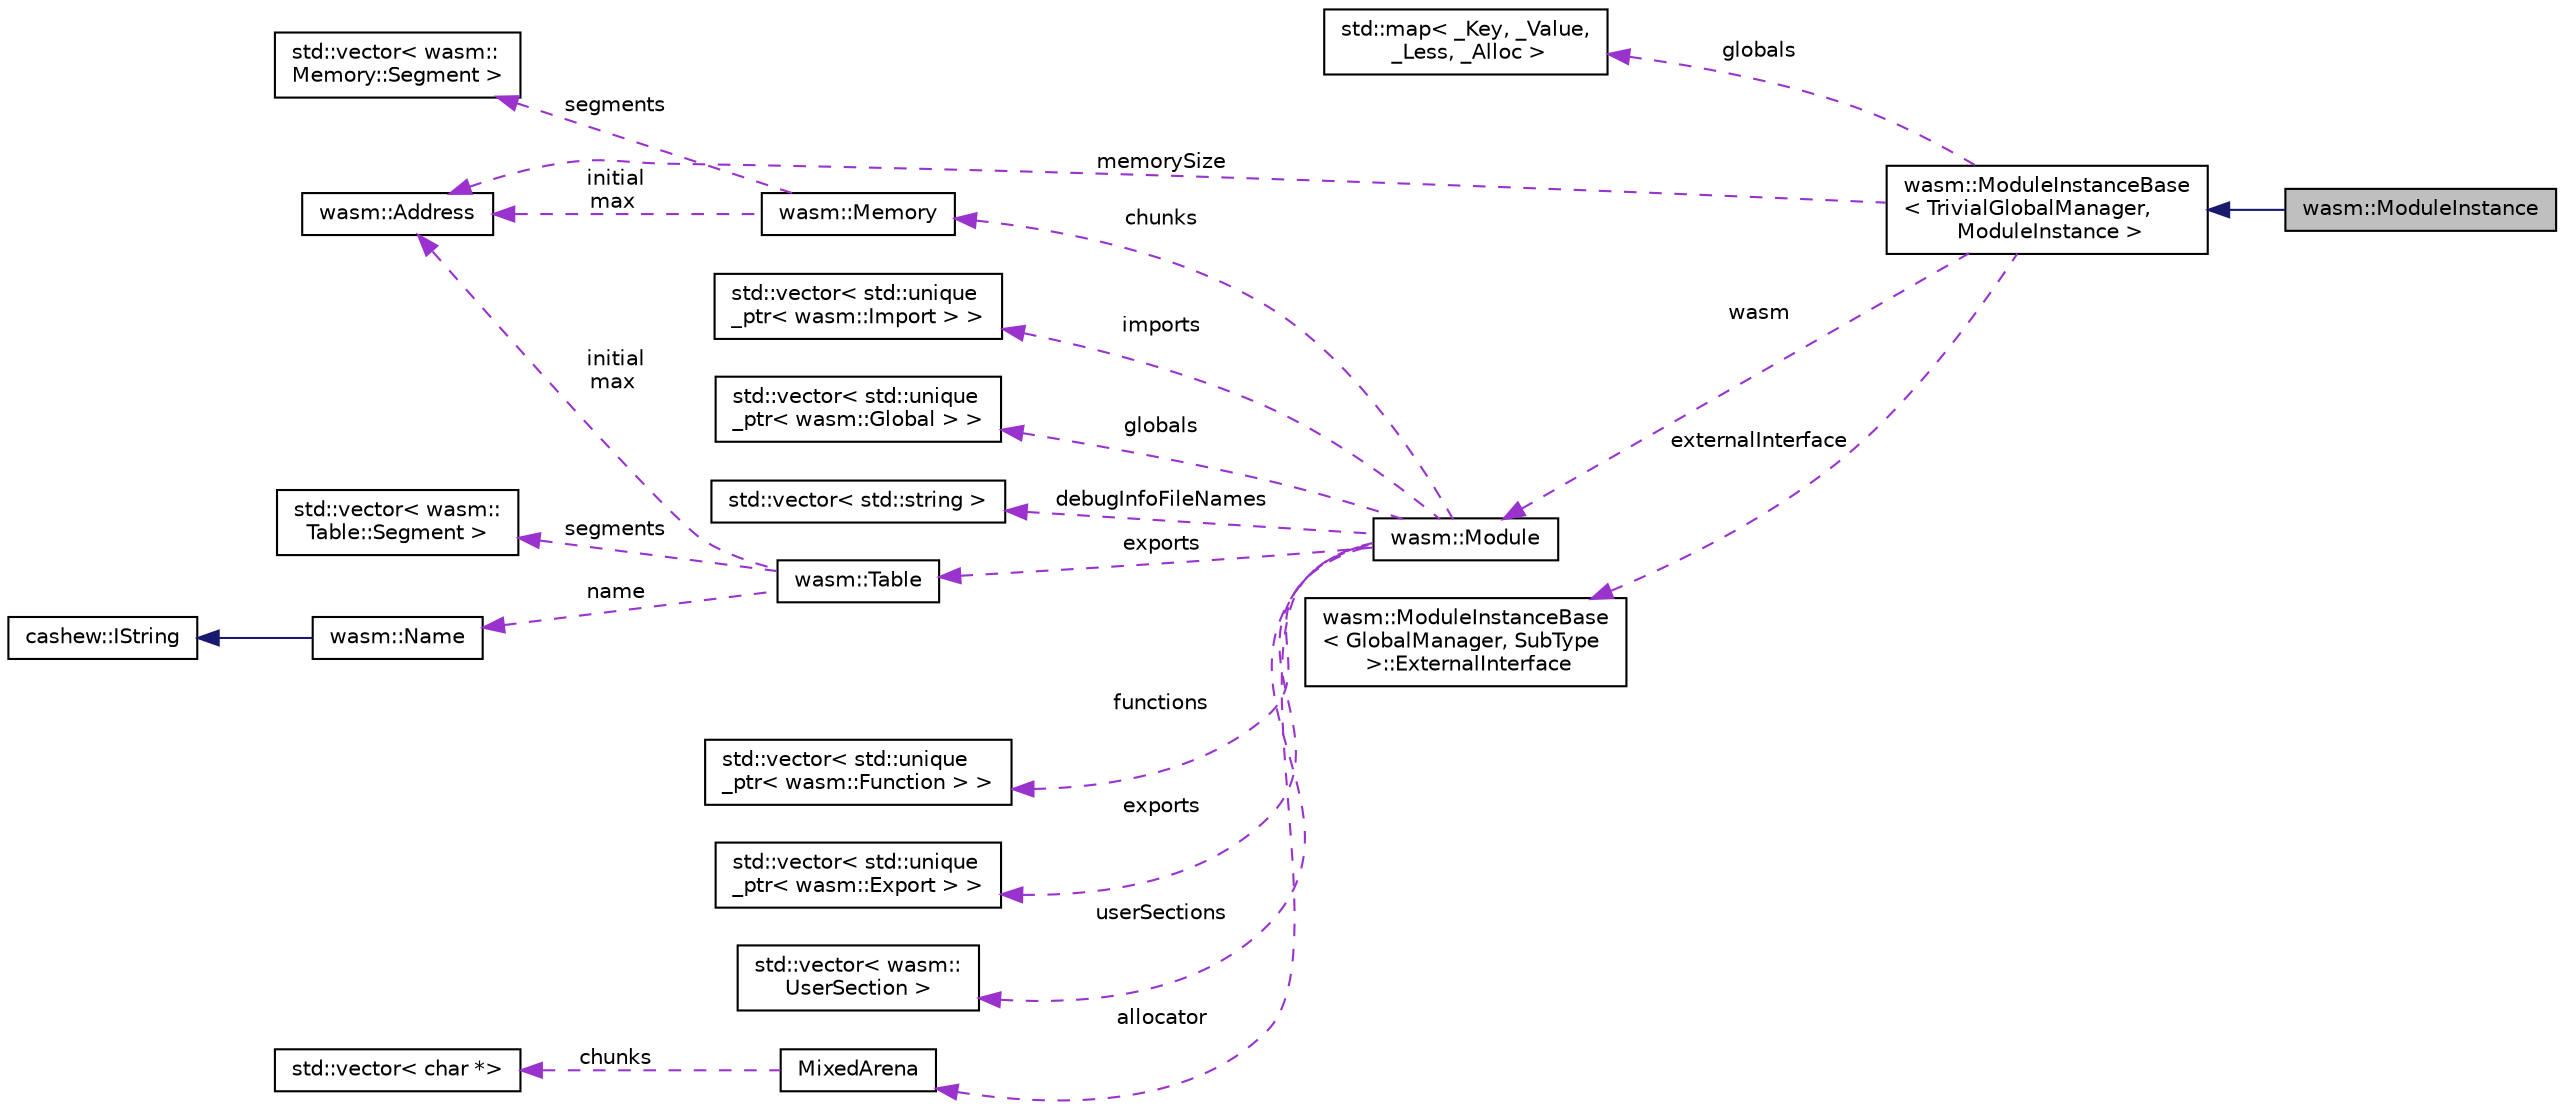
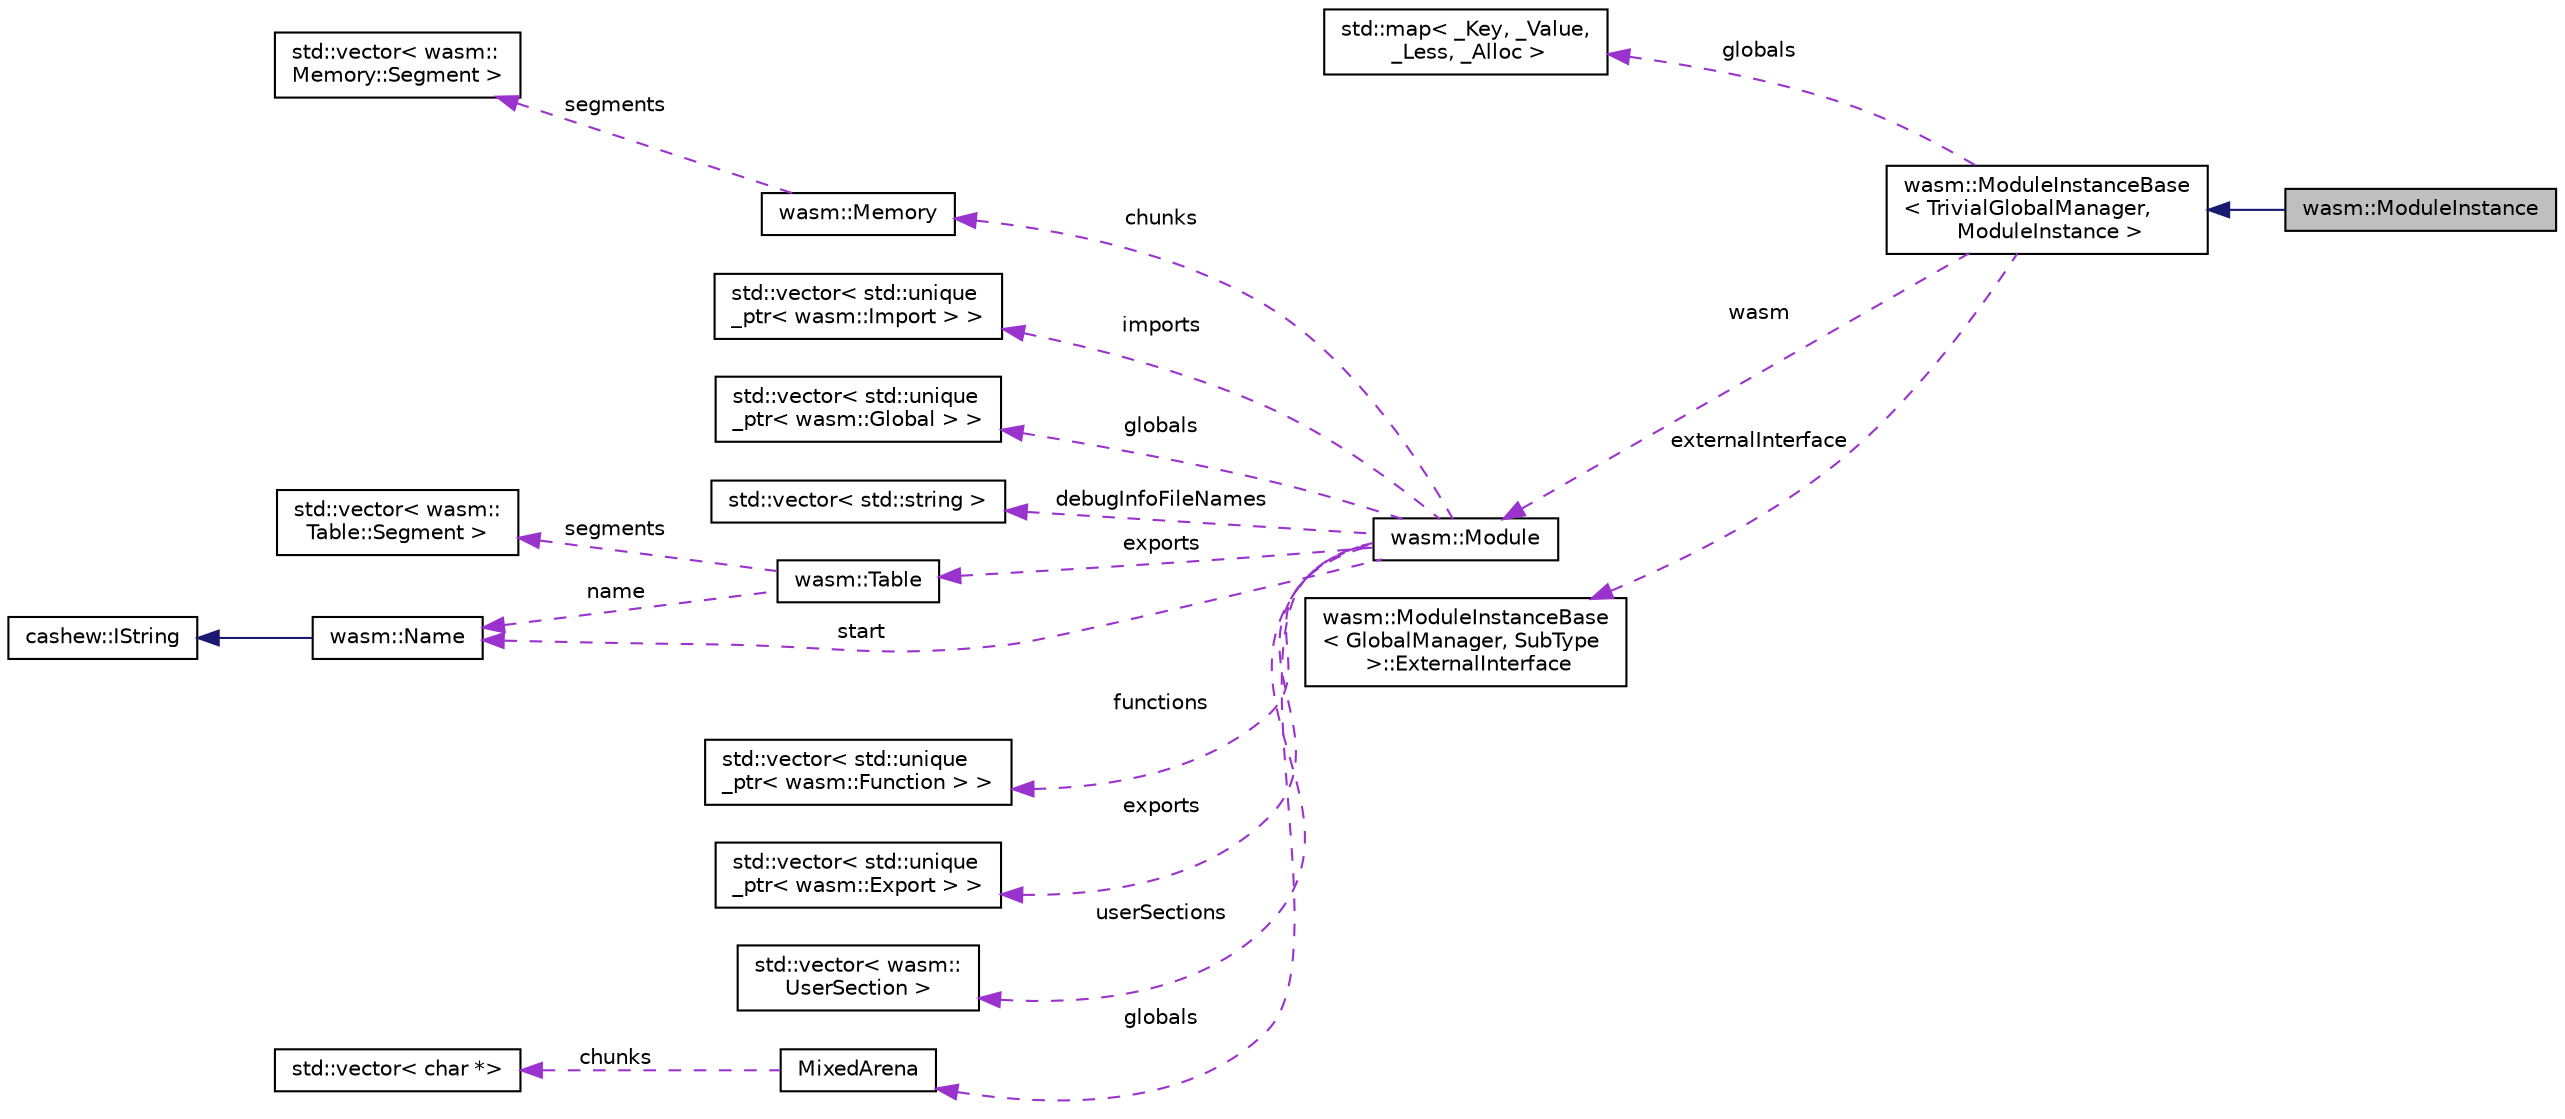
(398, 214) -> none
none -> (948, 650)
(1158, 1019) -> (1158, 1019)
